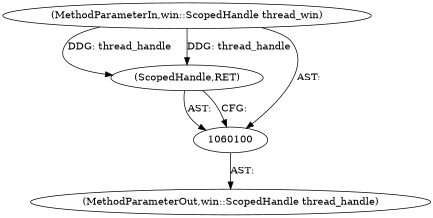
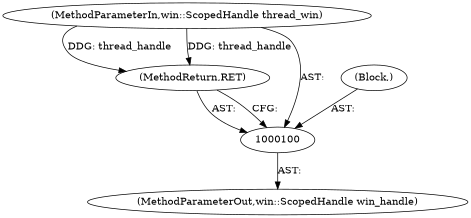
(187, 78) -> (193, 78)
none -> (374, 78)
(231, 140) -> (278, 140)
(231, 202) -> (278, 202)
